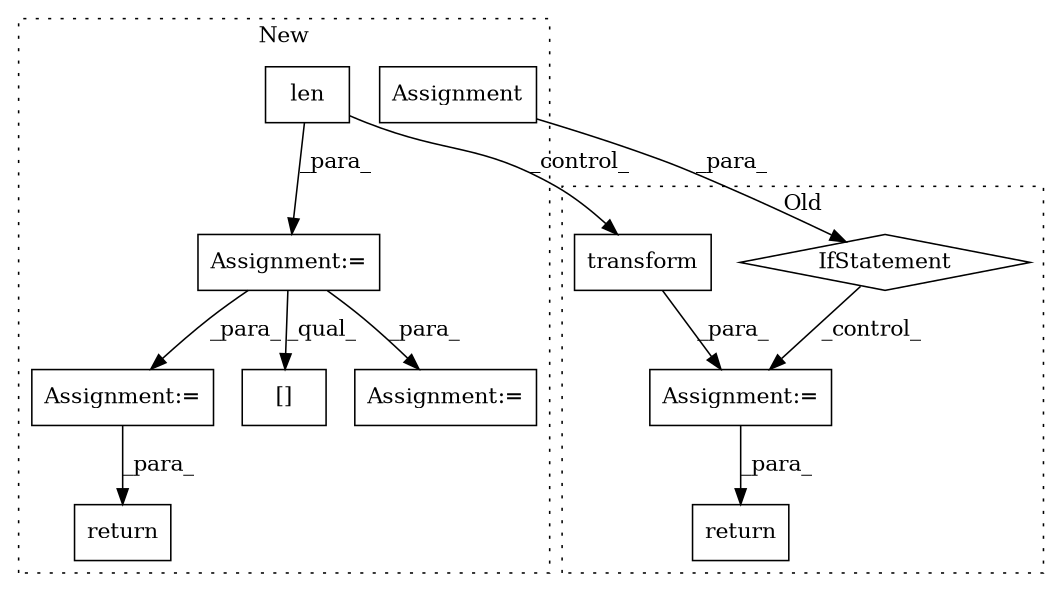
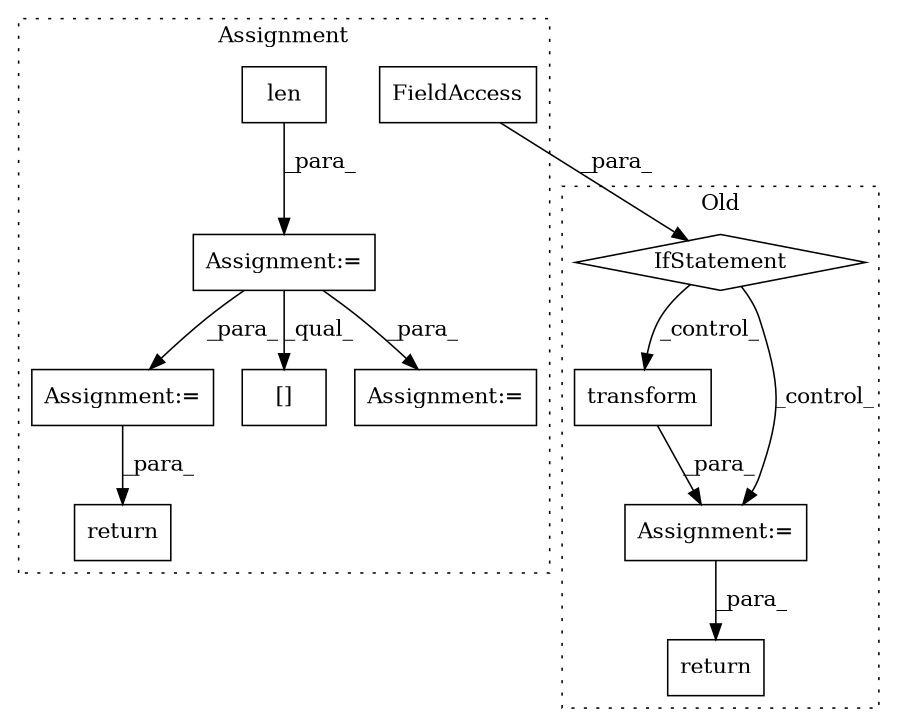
(284, 36) -> (284, 36)
(458, 95) -> (458, 95)
(484, 156) -> (662, 315)
